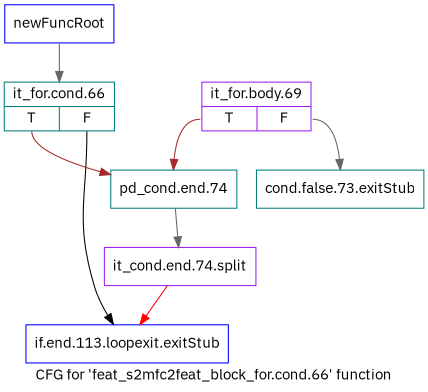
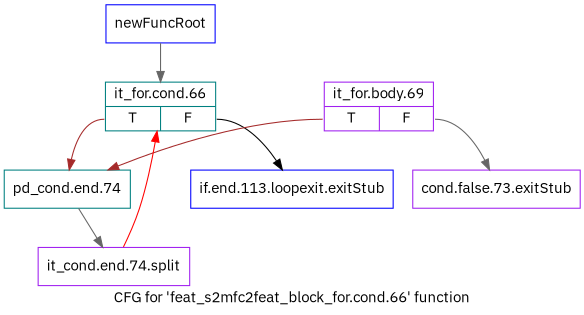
(340, 189) -> (496, 189)
(157, 301) -> (143, 196)
